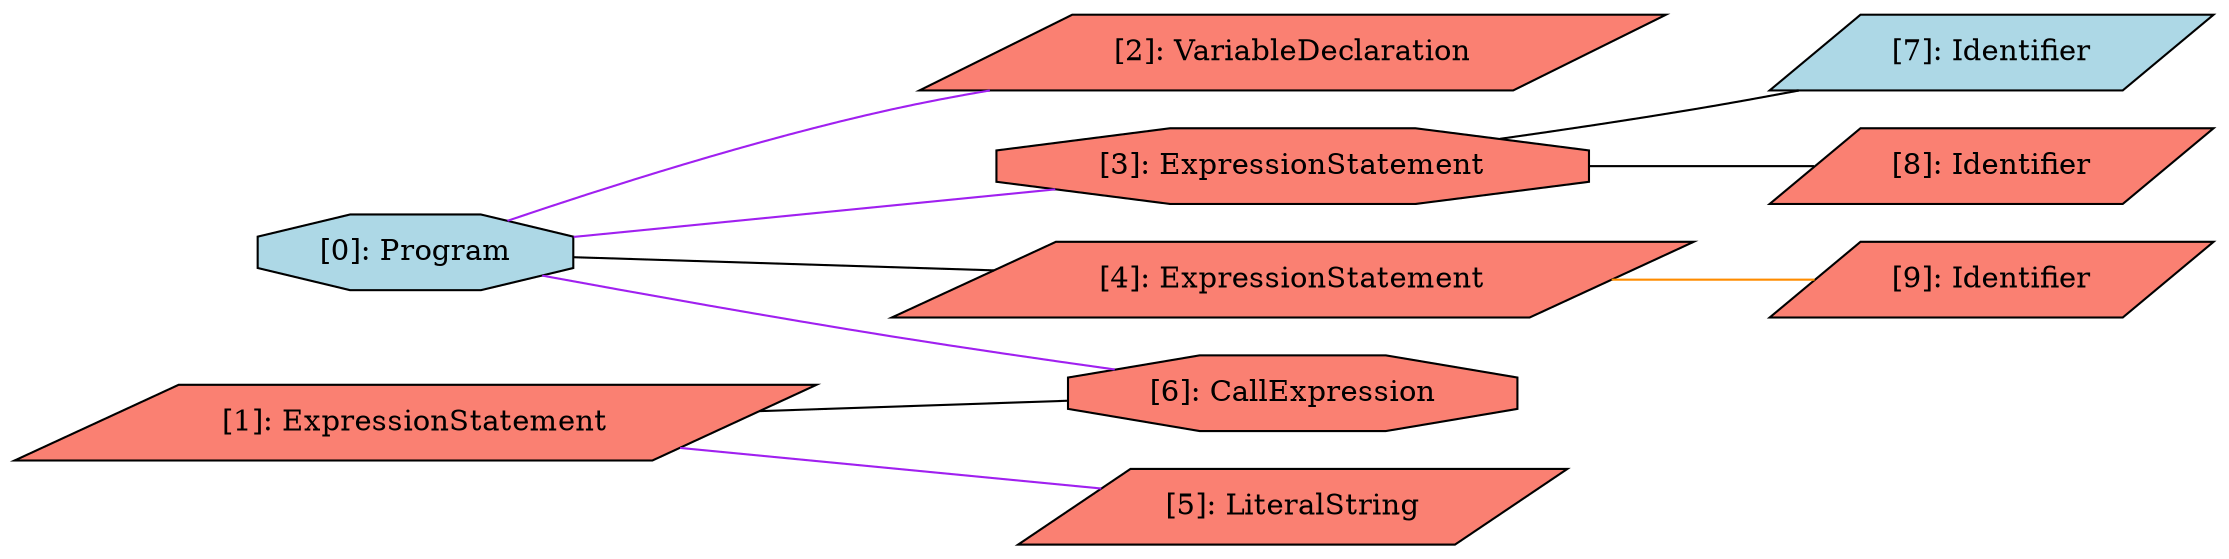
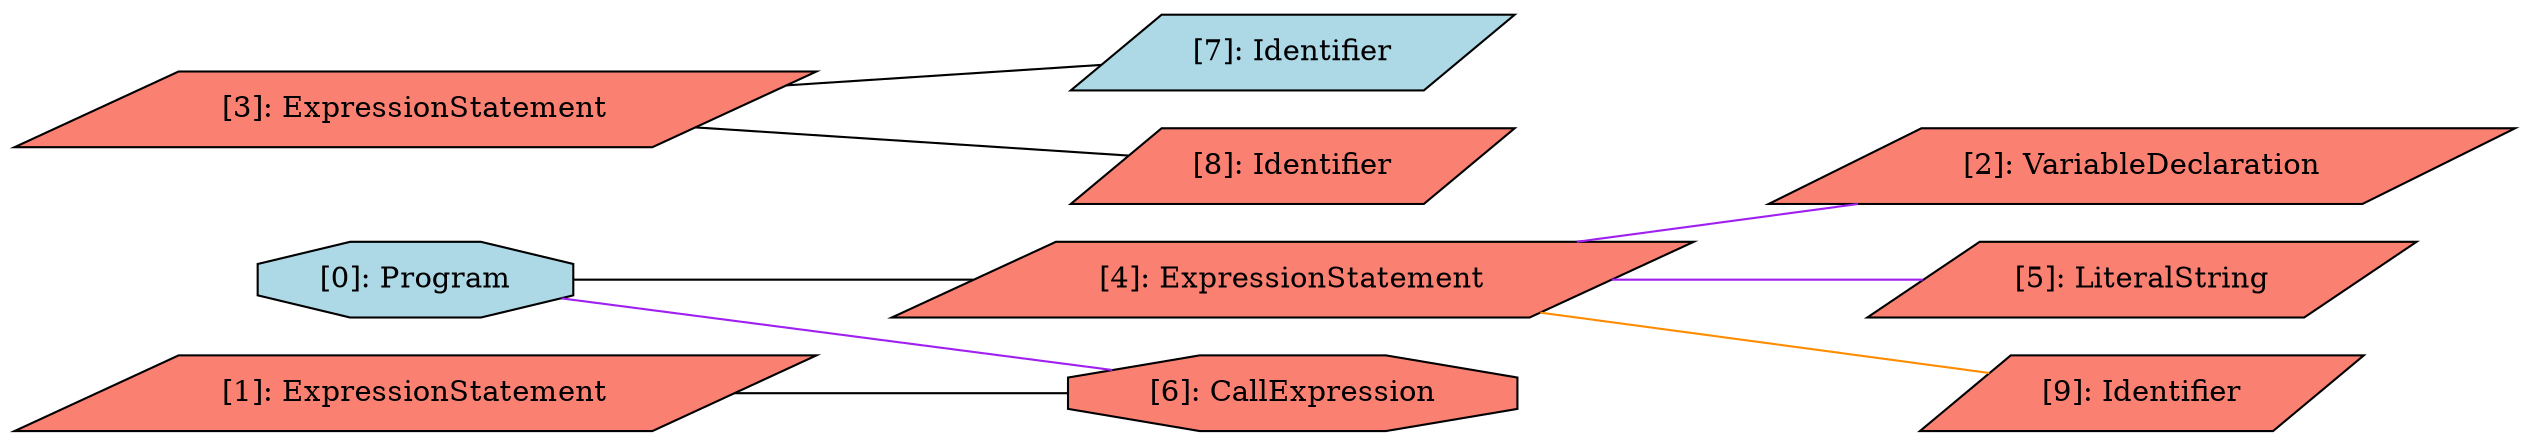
(746, 146) -> (1717, 223)
(1293, 166) -> (415, 109)
(814, 213) -> none
(891, 468) -> (1767, 280)
